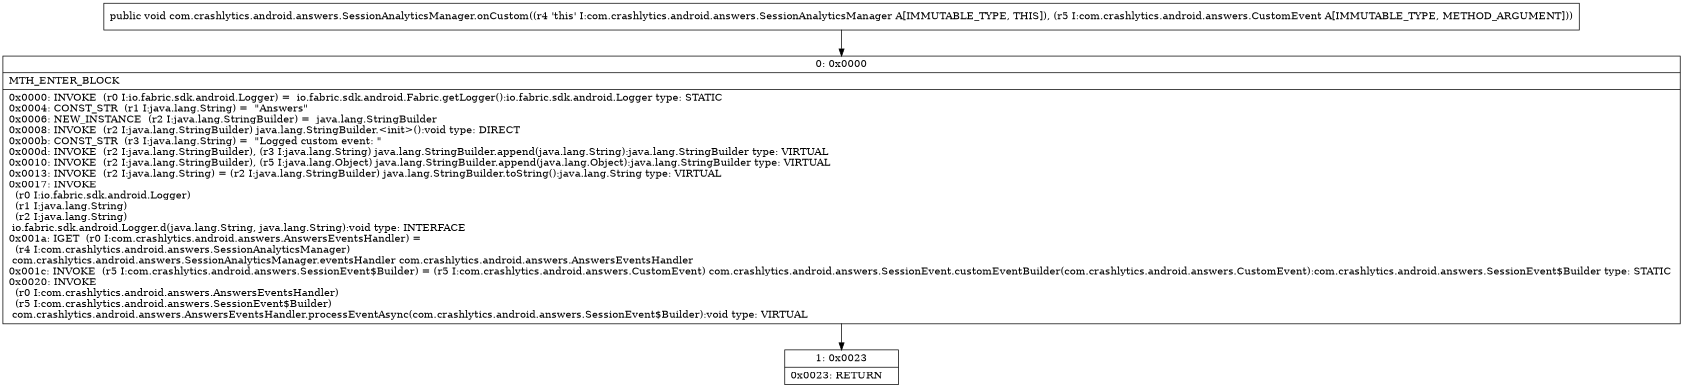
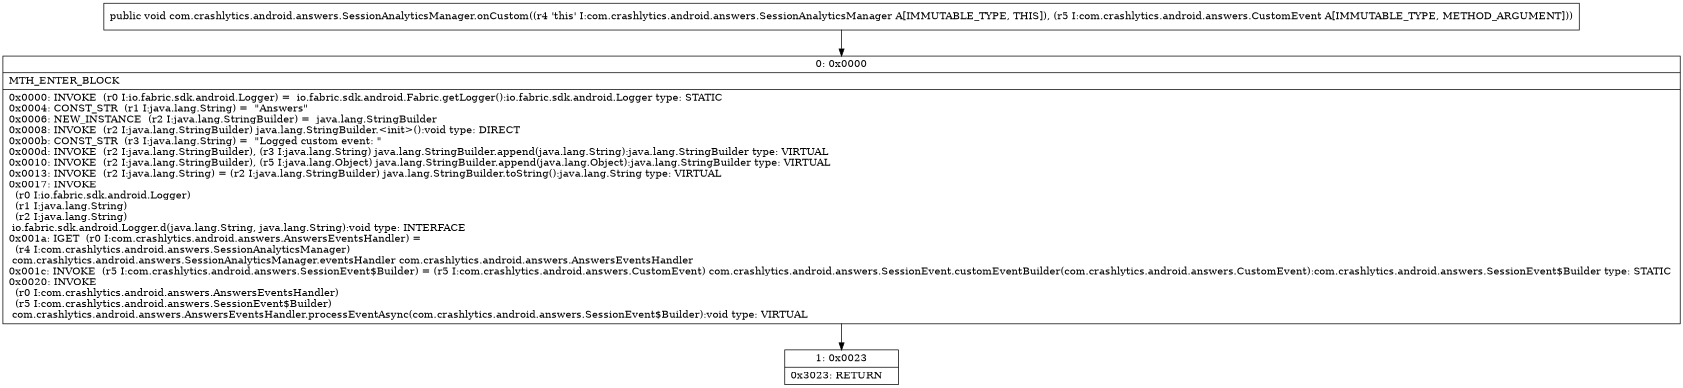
(842, 376) -> (842, 376)
